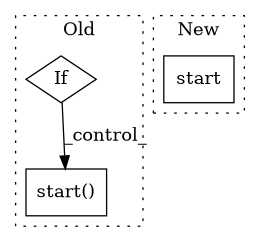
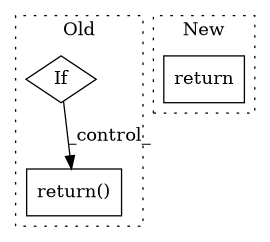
(199, 79) -> (204, 79)
(66, 192) -> (74, 192)
